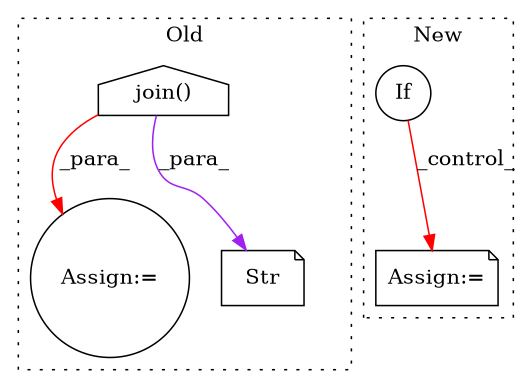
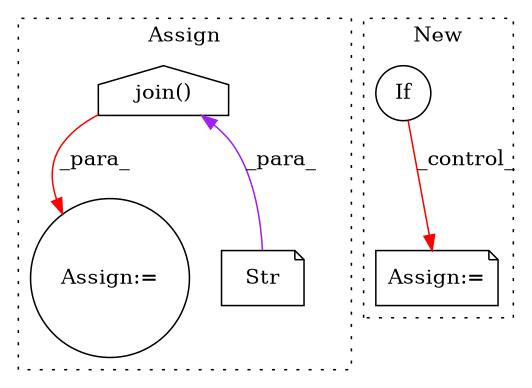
(185, 36) -> (185, 36)
(177, 186) -> (251, 182)
